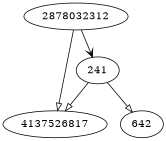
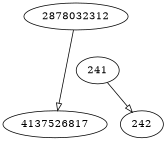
(85, 40) -> none
(79, 94) -> none
(142, 124) -> (142, 124)
